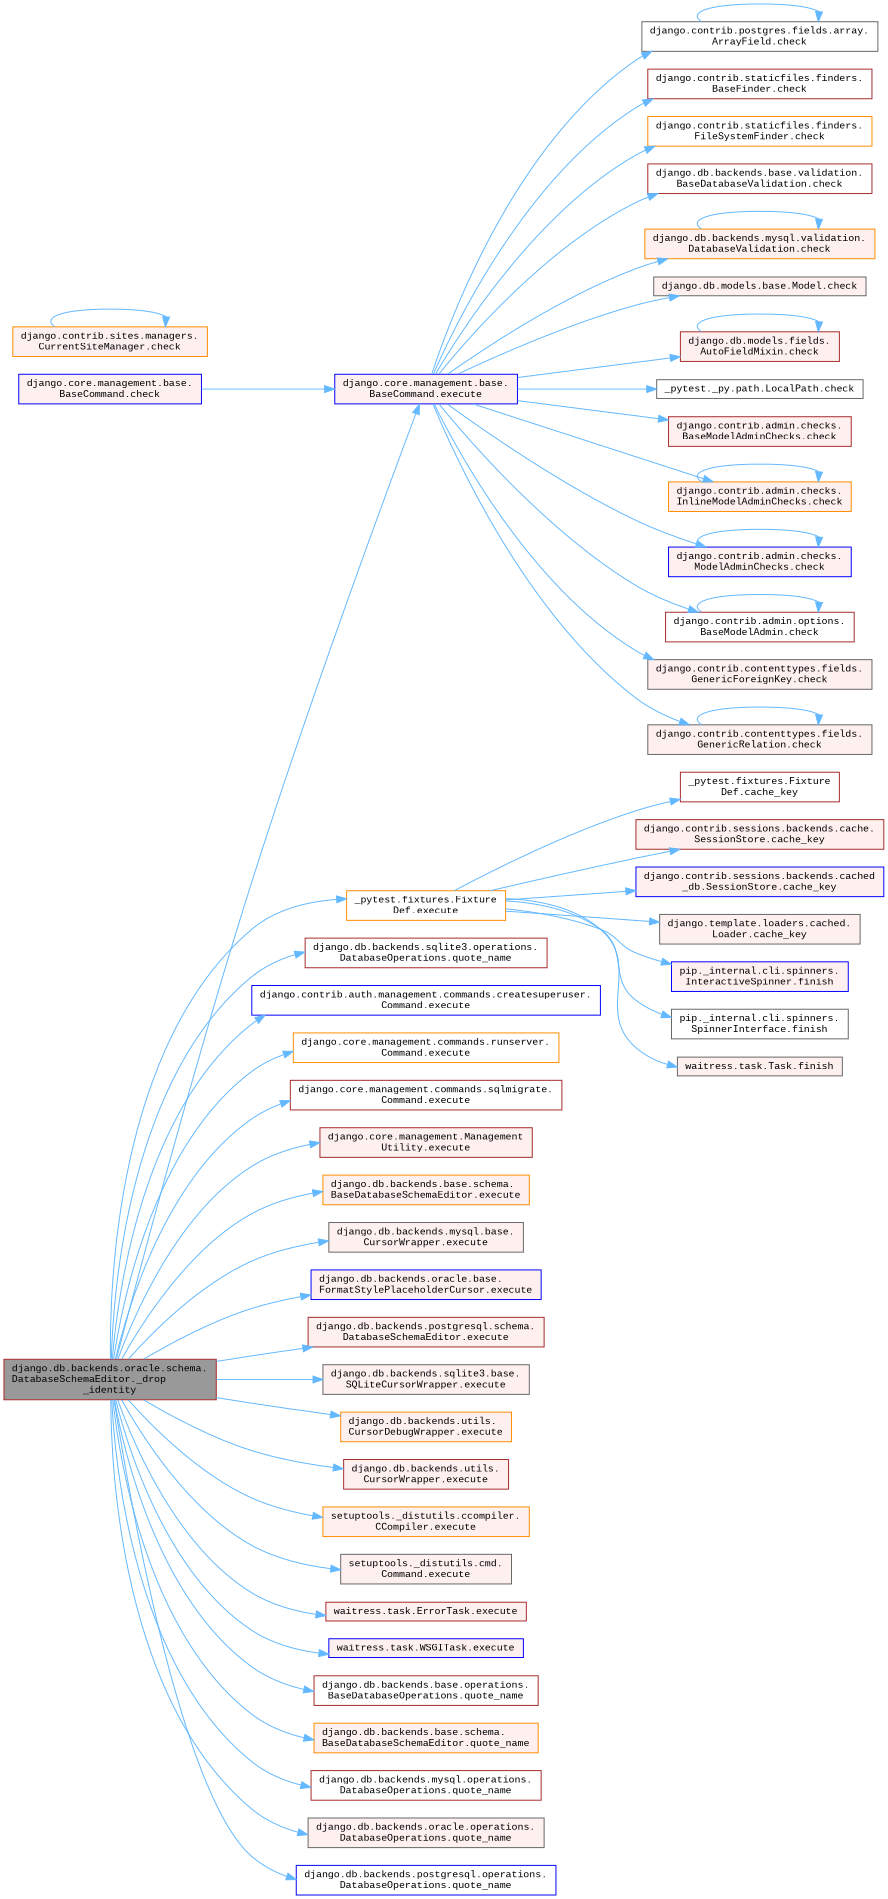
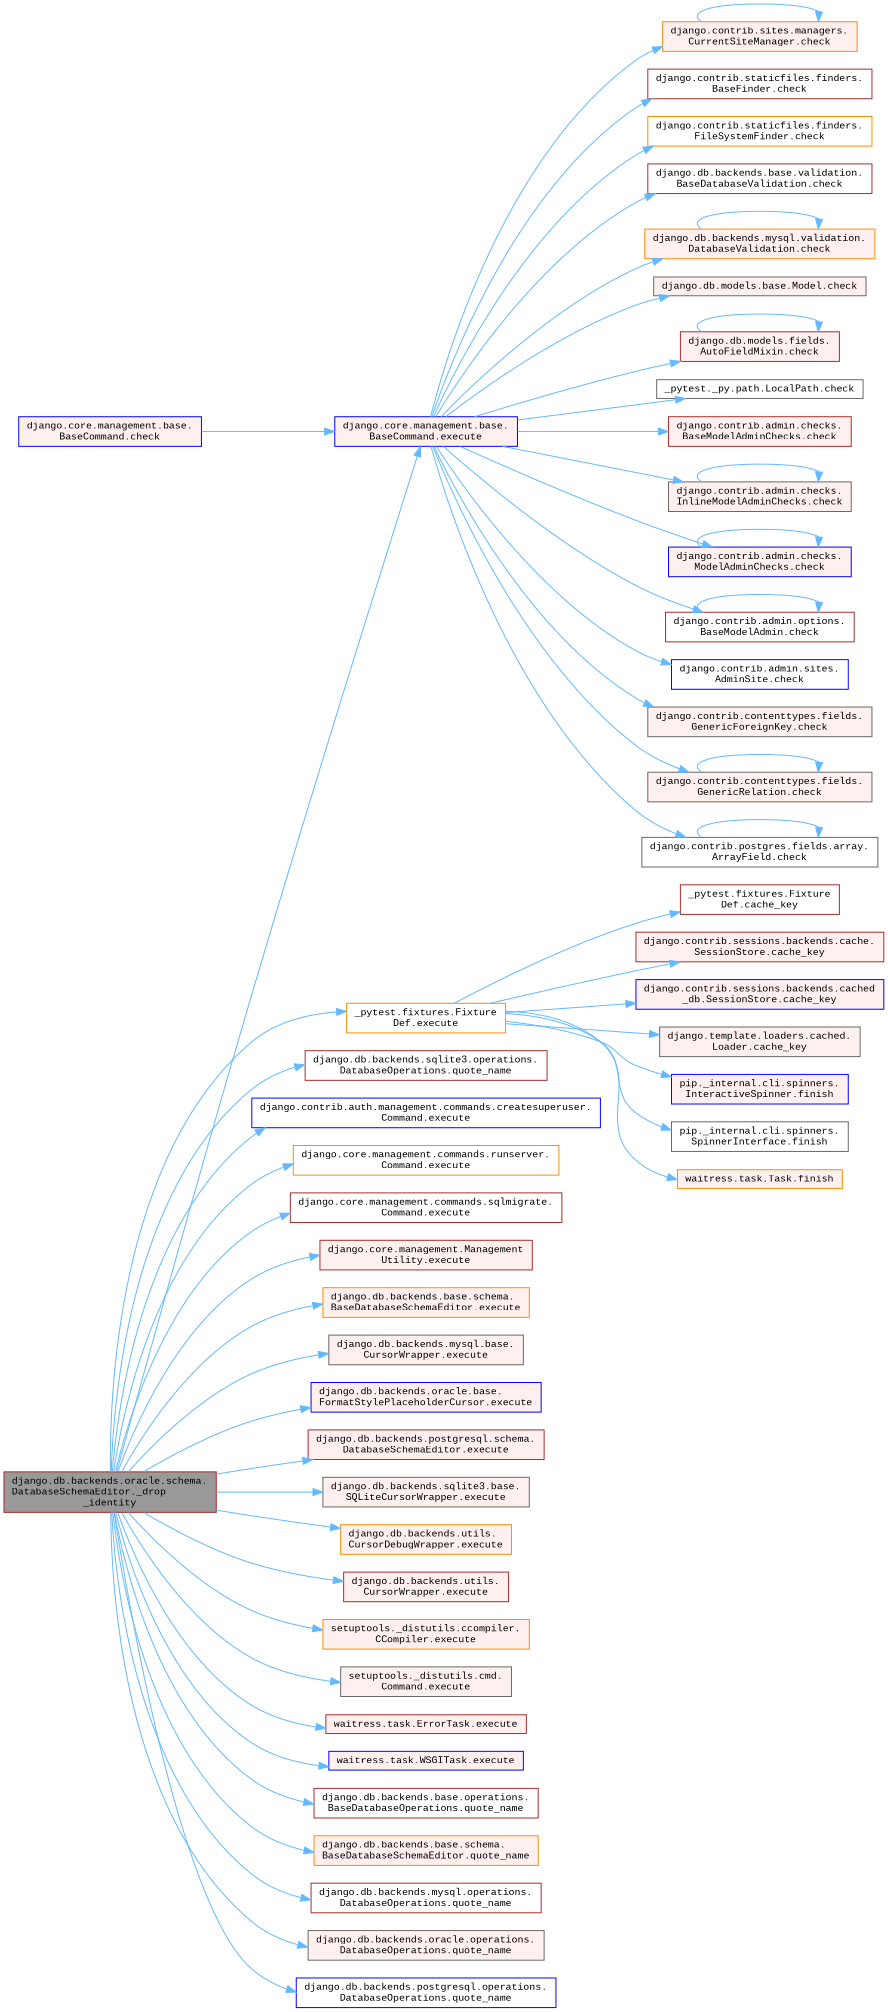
none -> (510, 213)
(760, 497) -> (760, 497)
none -> (760, 674)
(760, 1066) -> (760, 1179)
